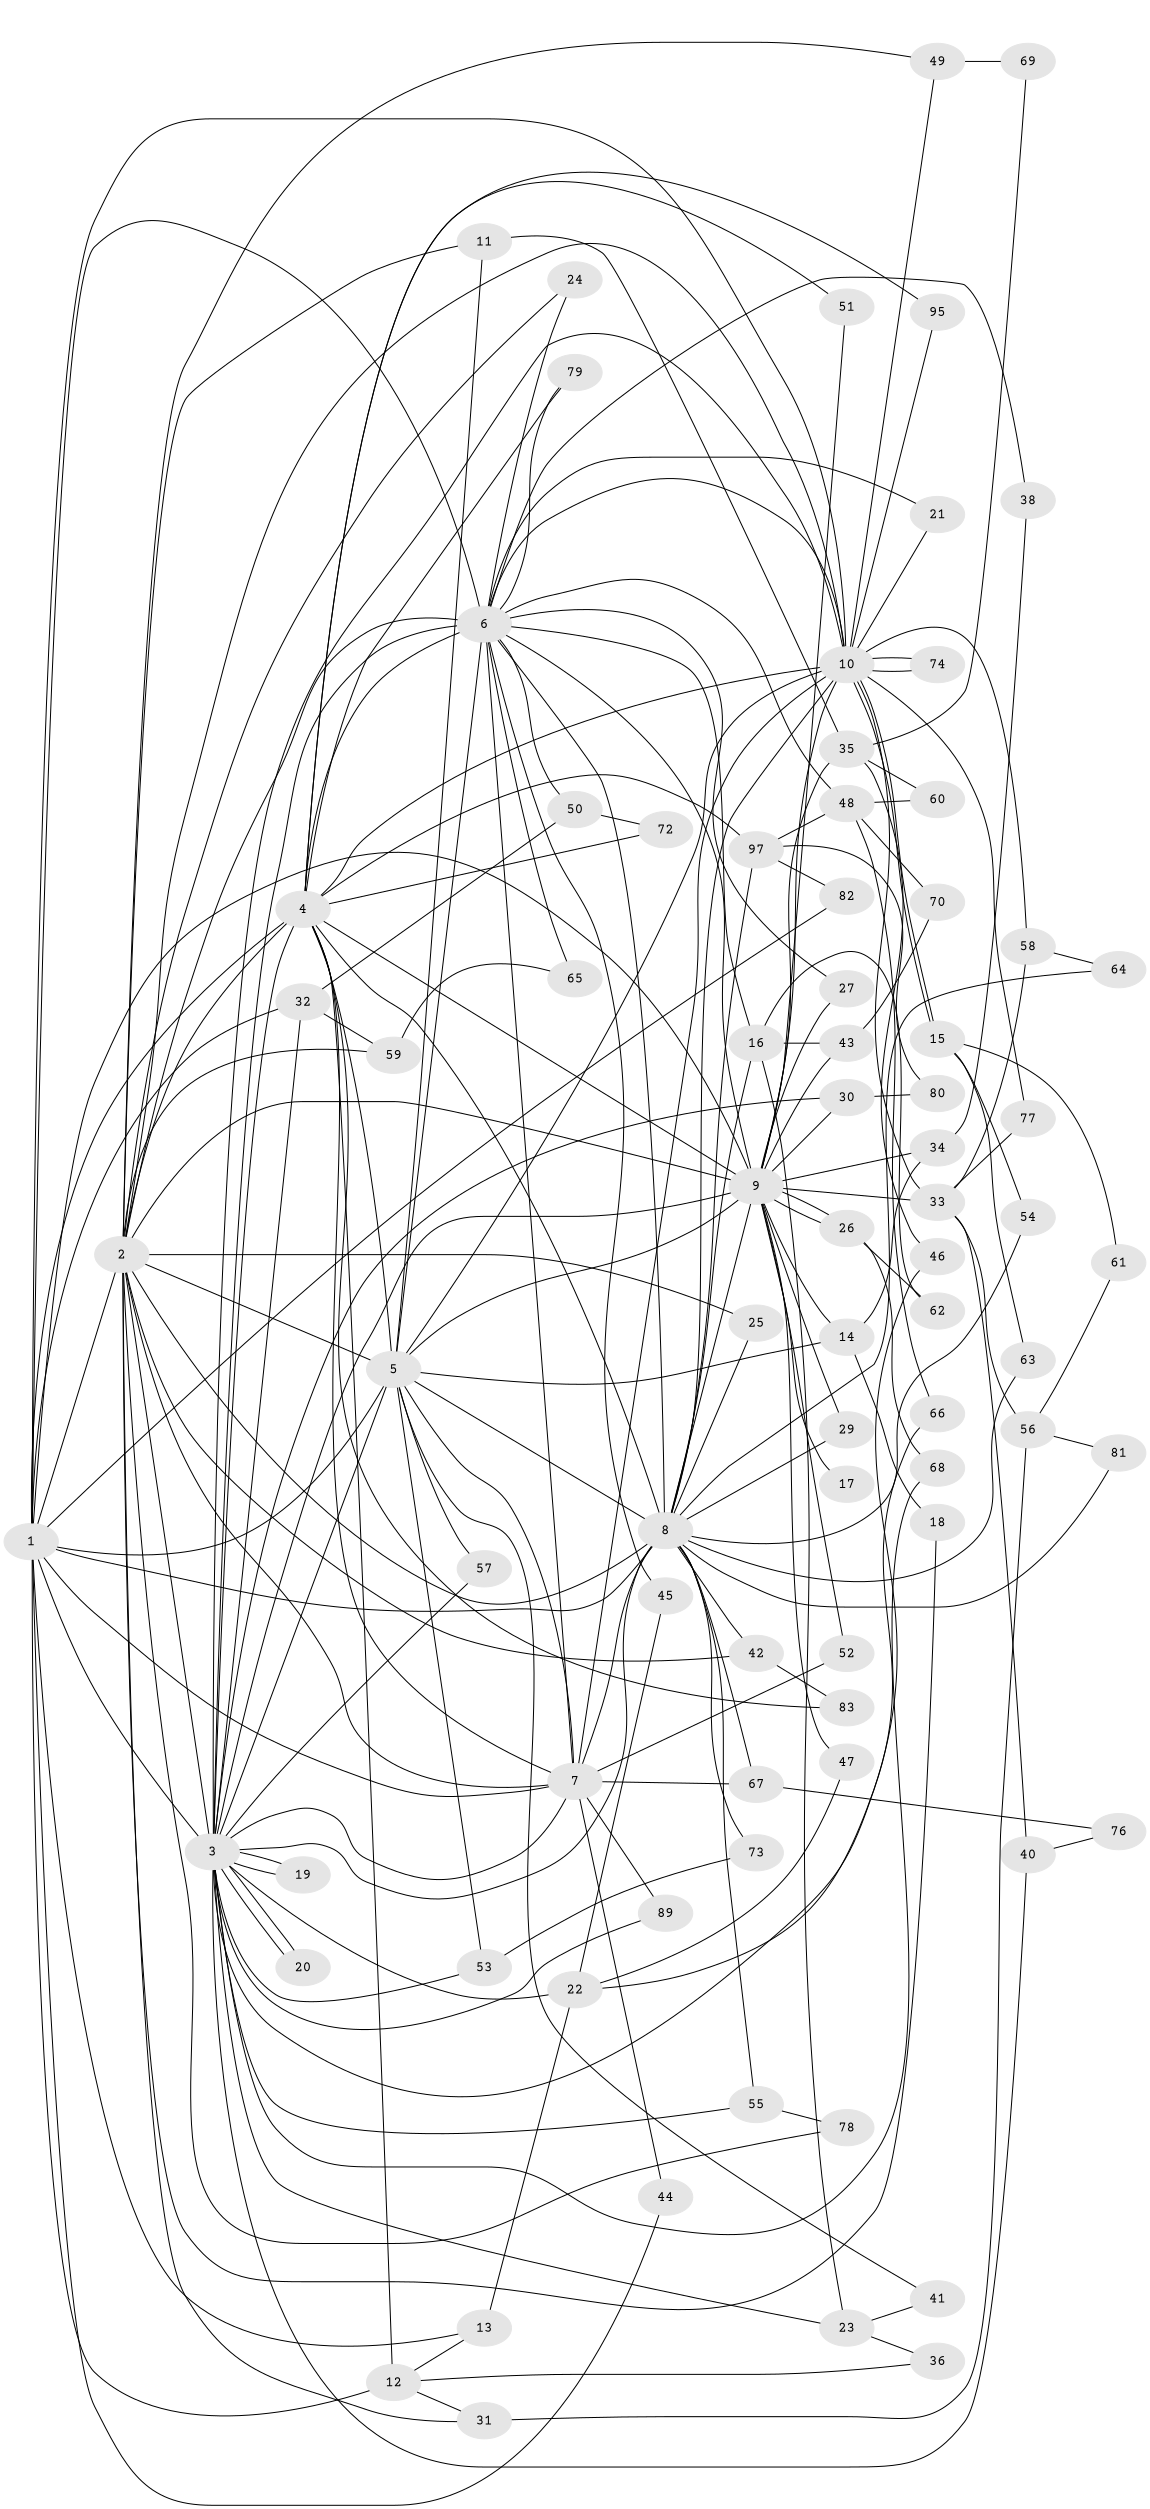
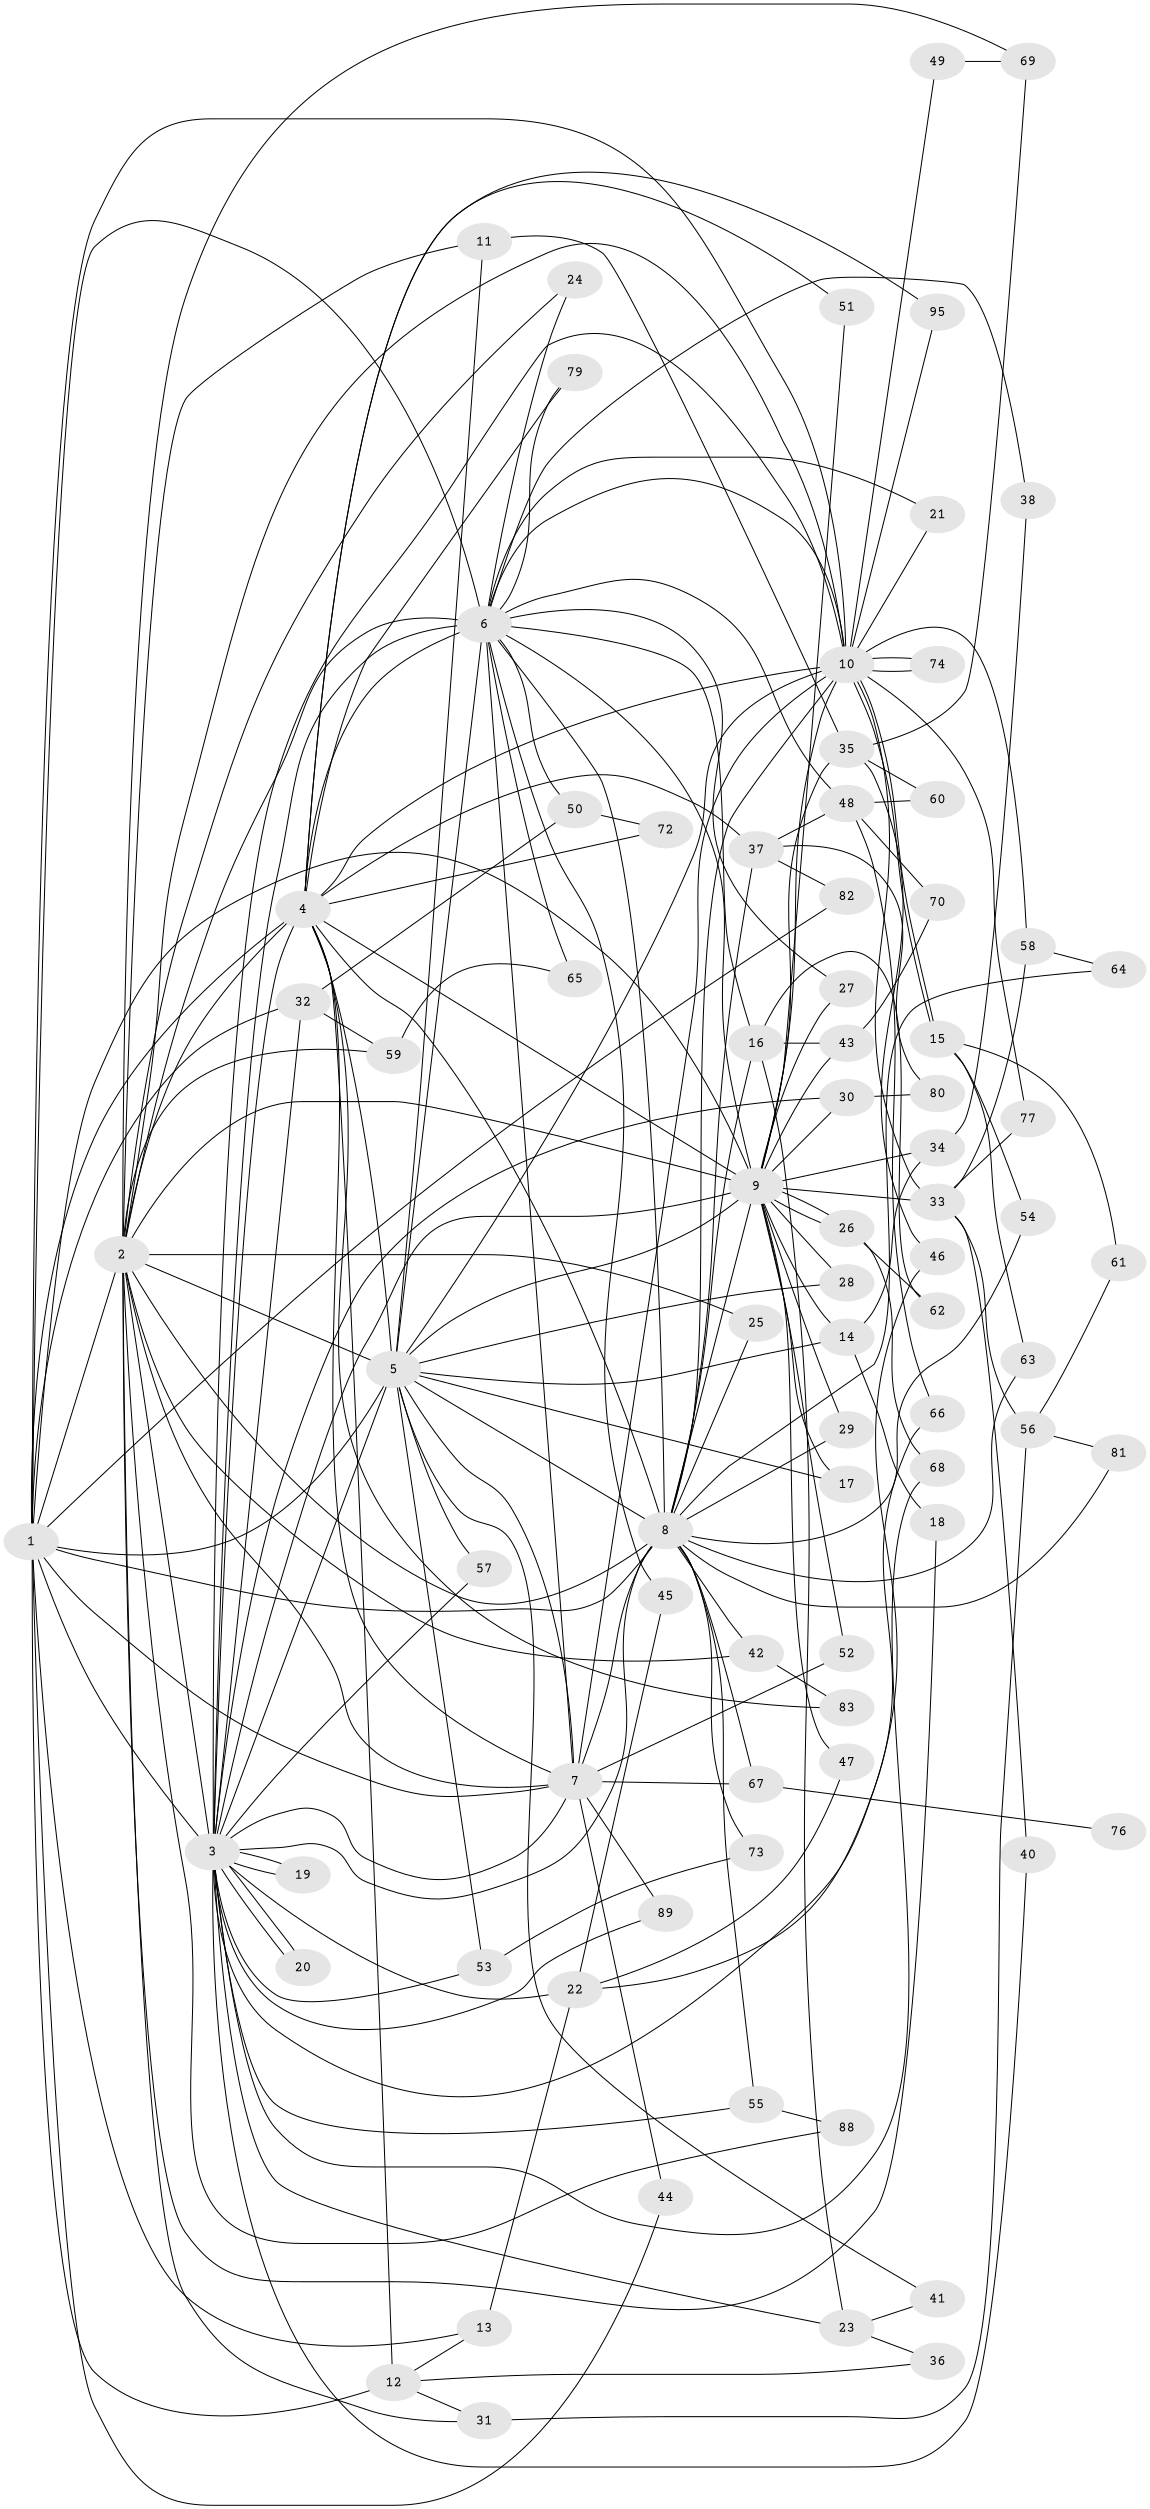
(185, 367) -> (189, 288)
(756, 850) -> (756, 850)
none -> (847, 1283)
none -> (620, 1427)
(1073, 1843) -> none
(847, 2128) -> (847, 2128)
